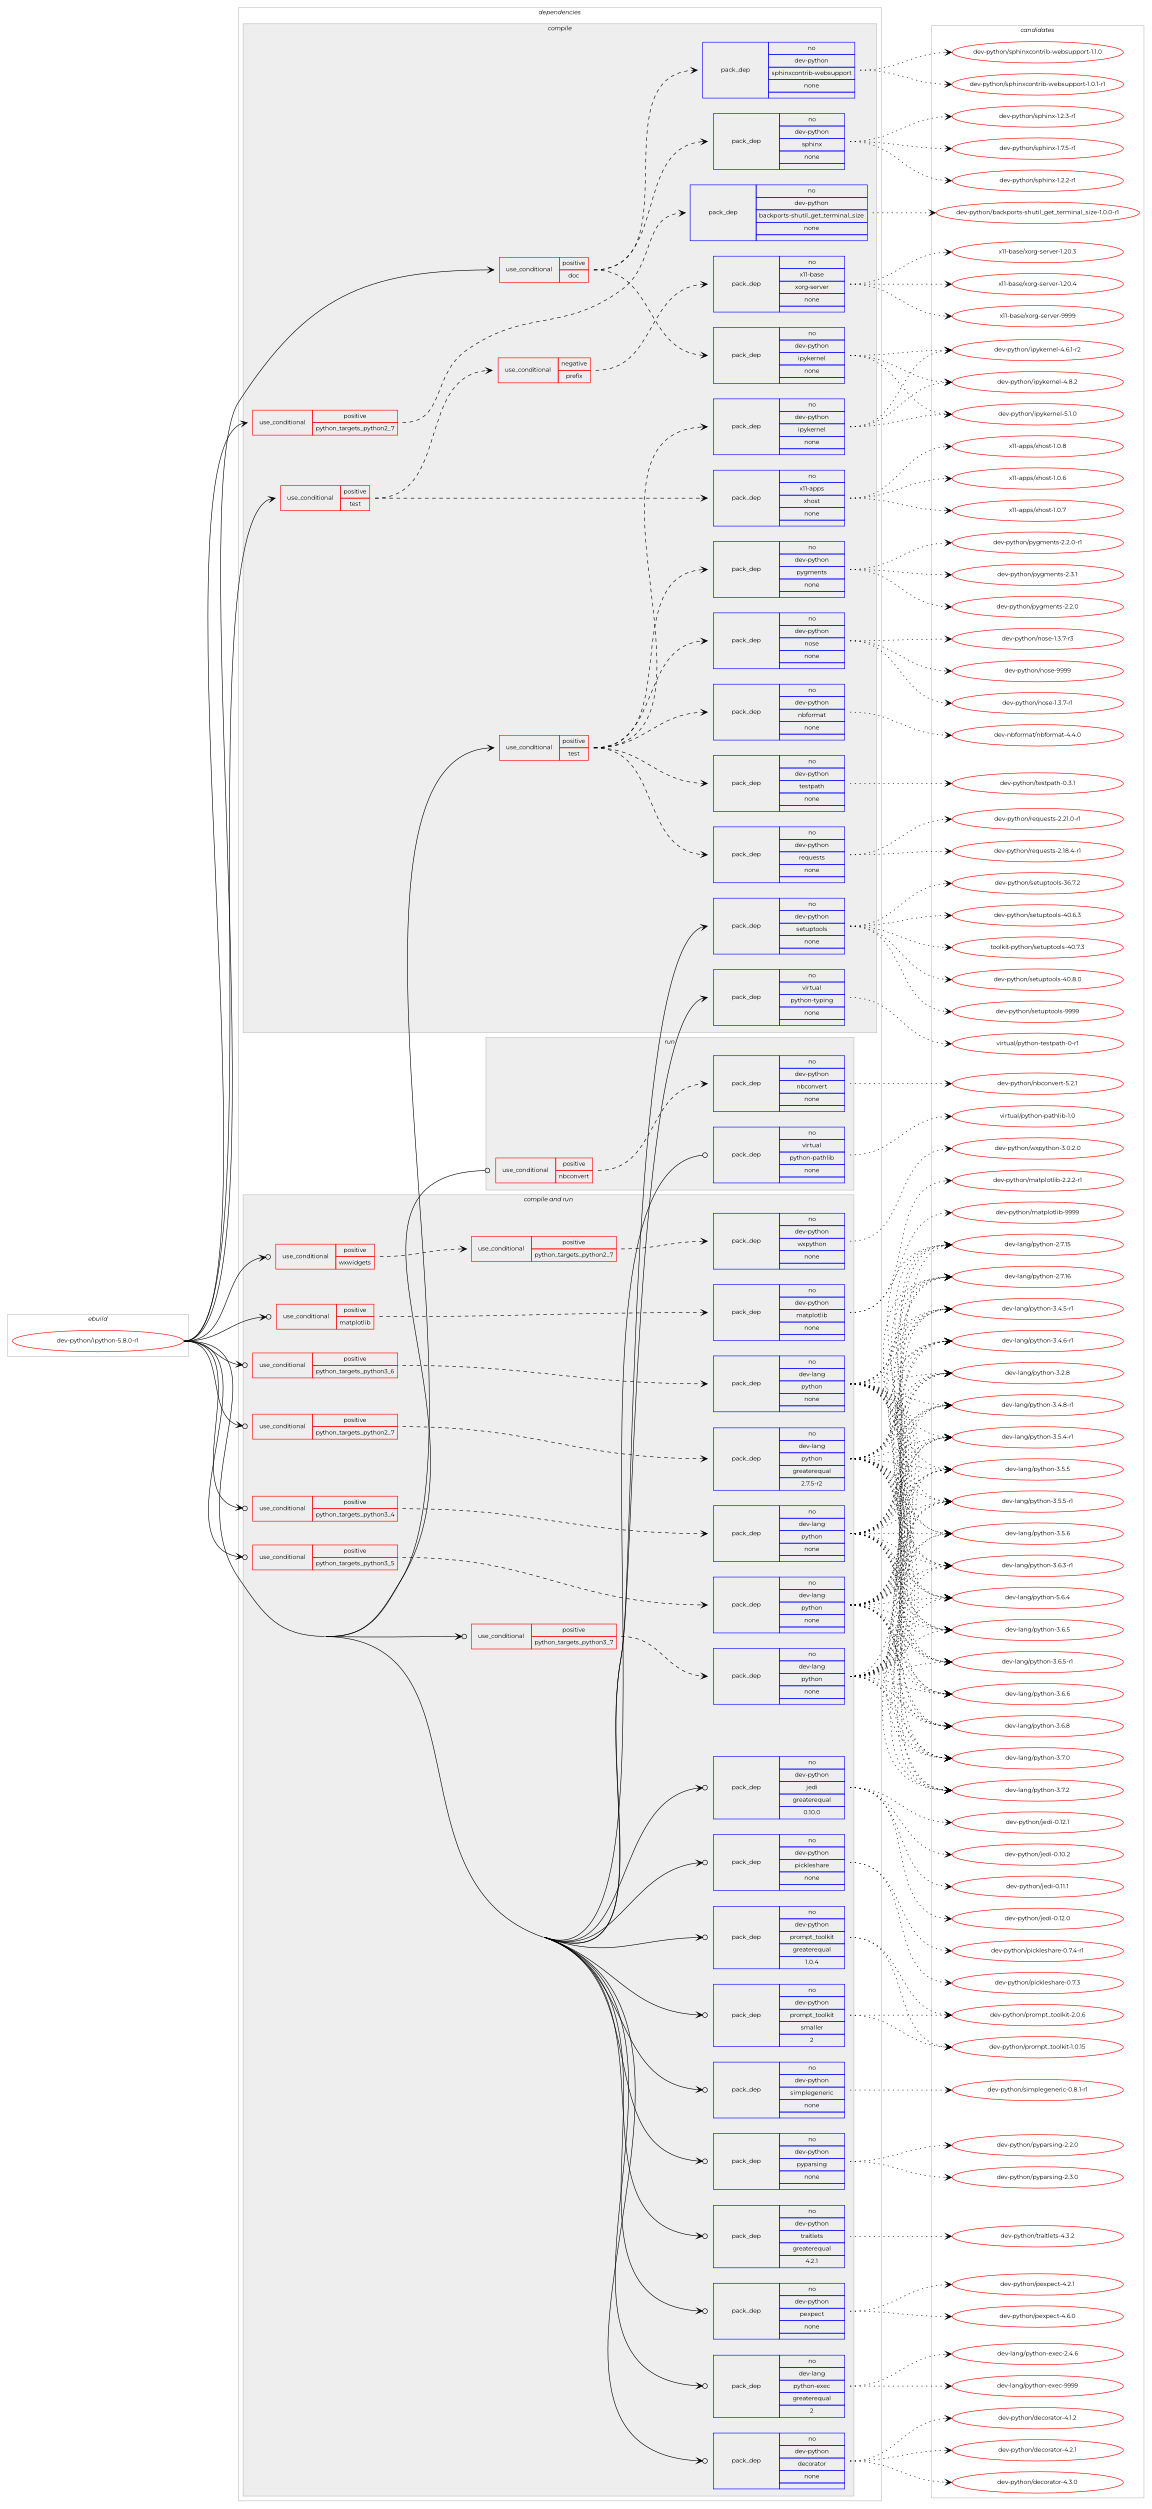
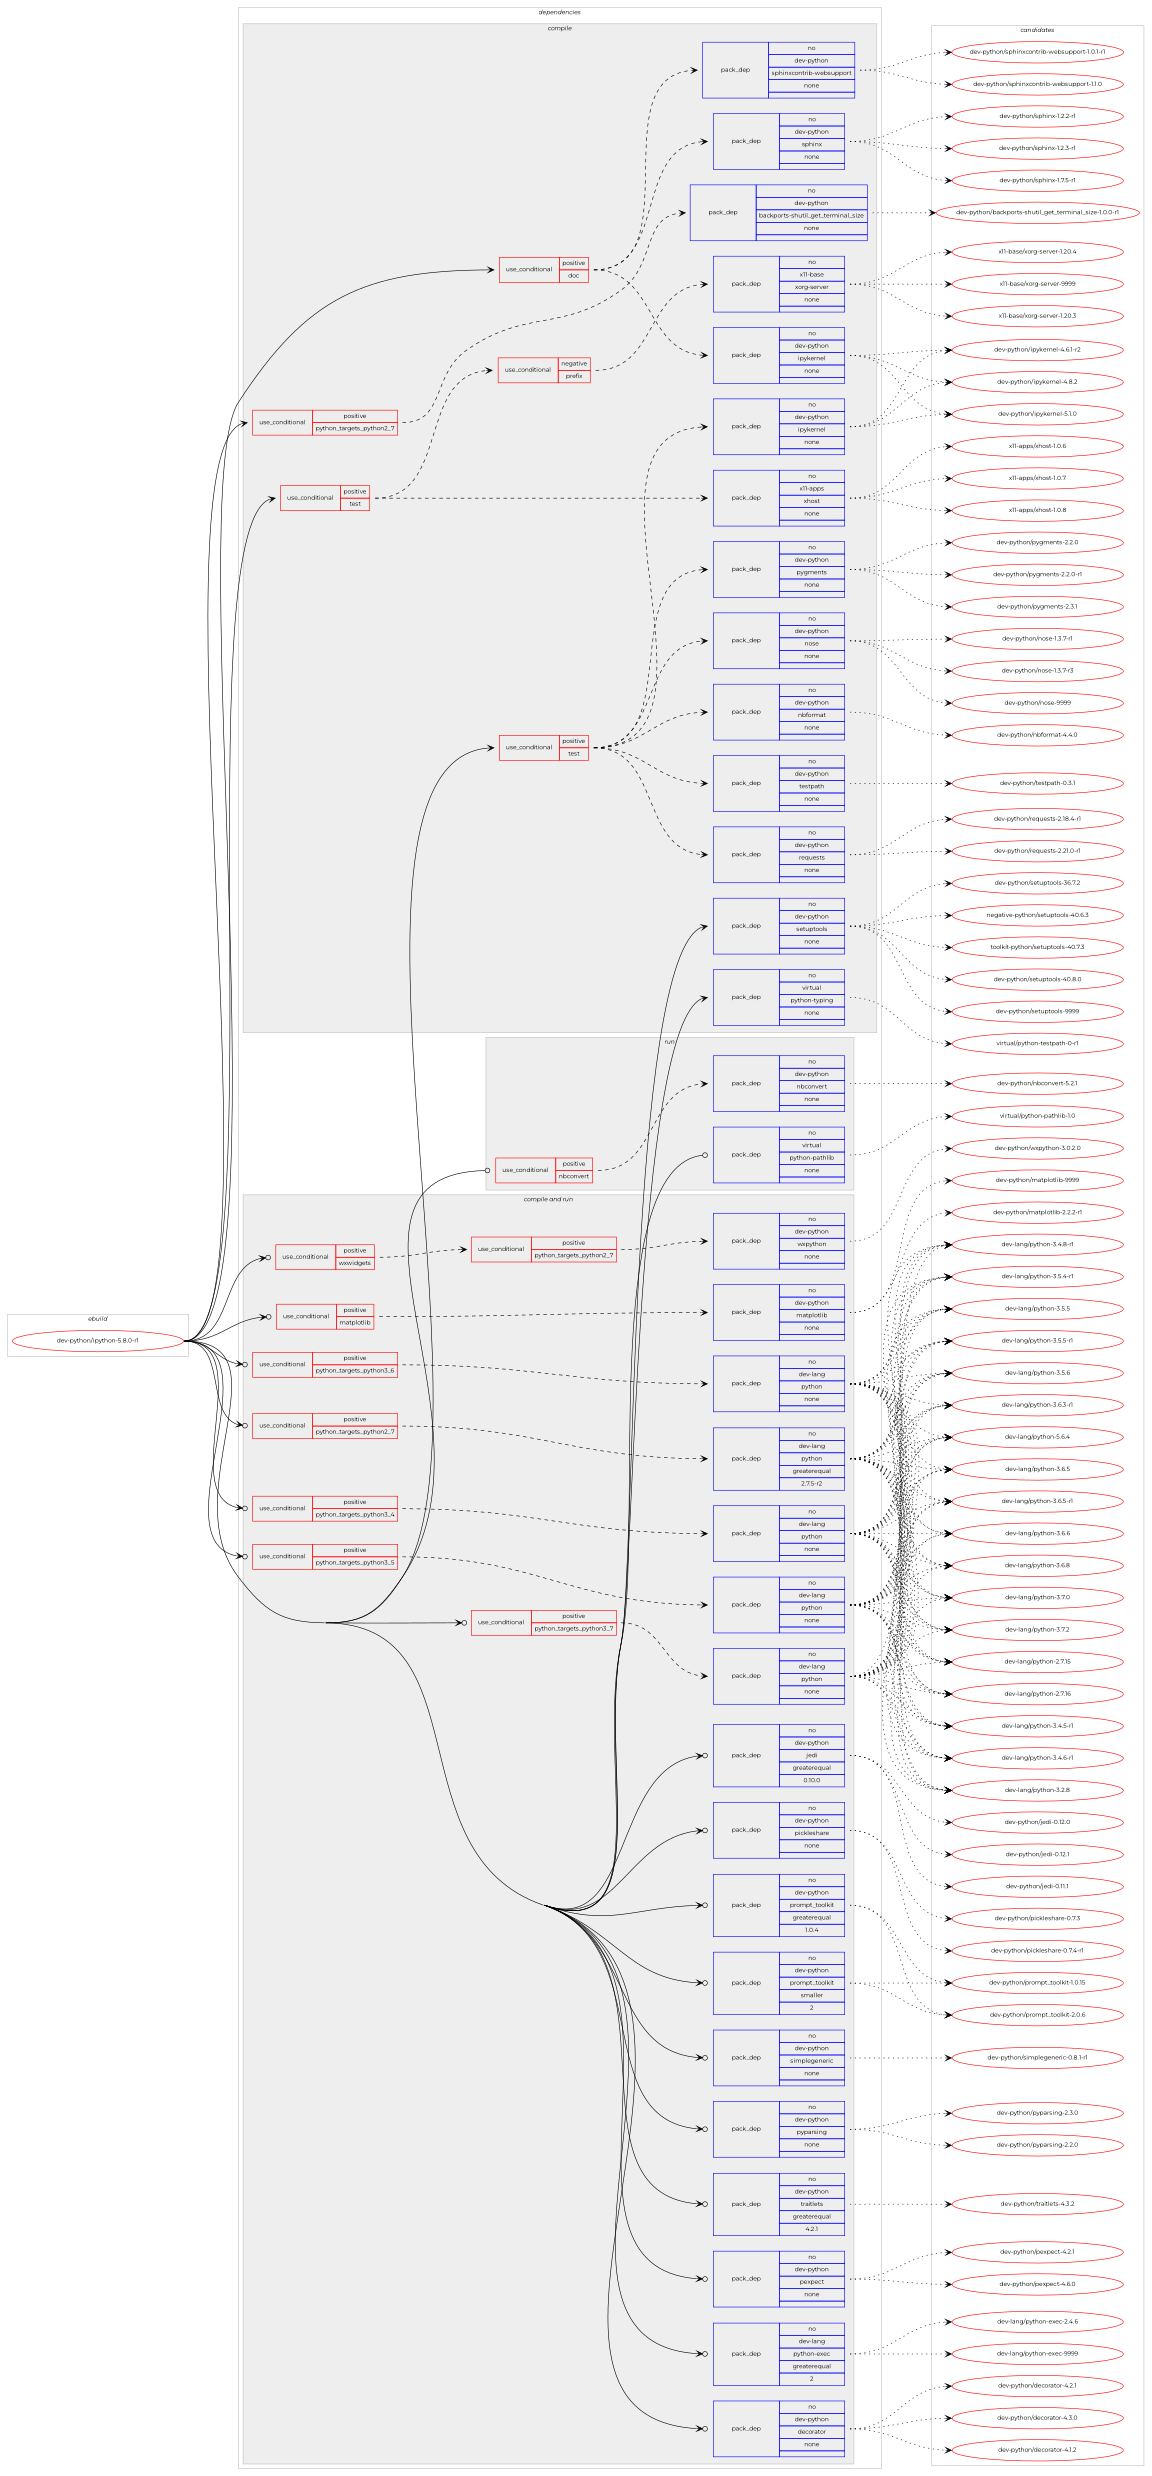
(1038, 735) -> (1038, 735)
(1038, 915) -> (1038, 915)
(1038, 1855) -> none
